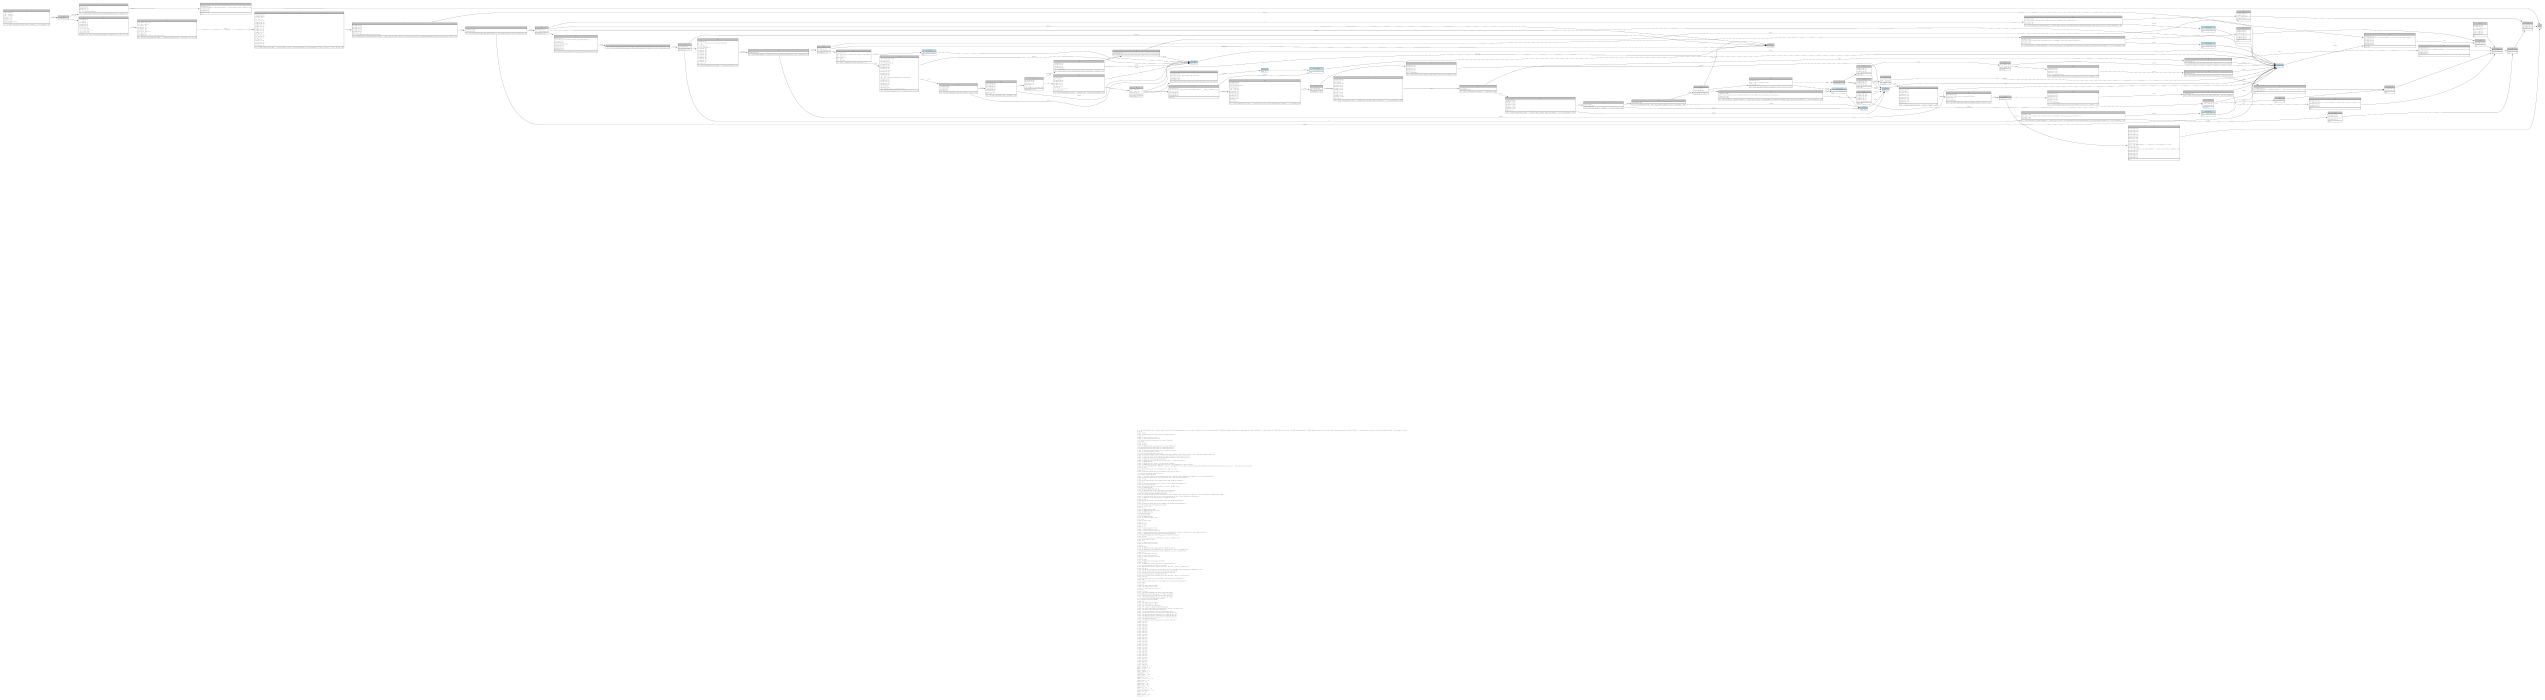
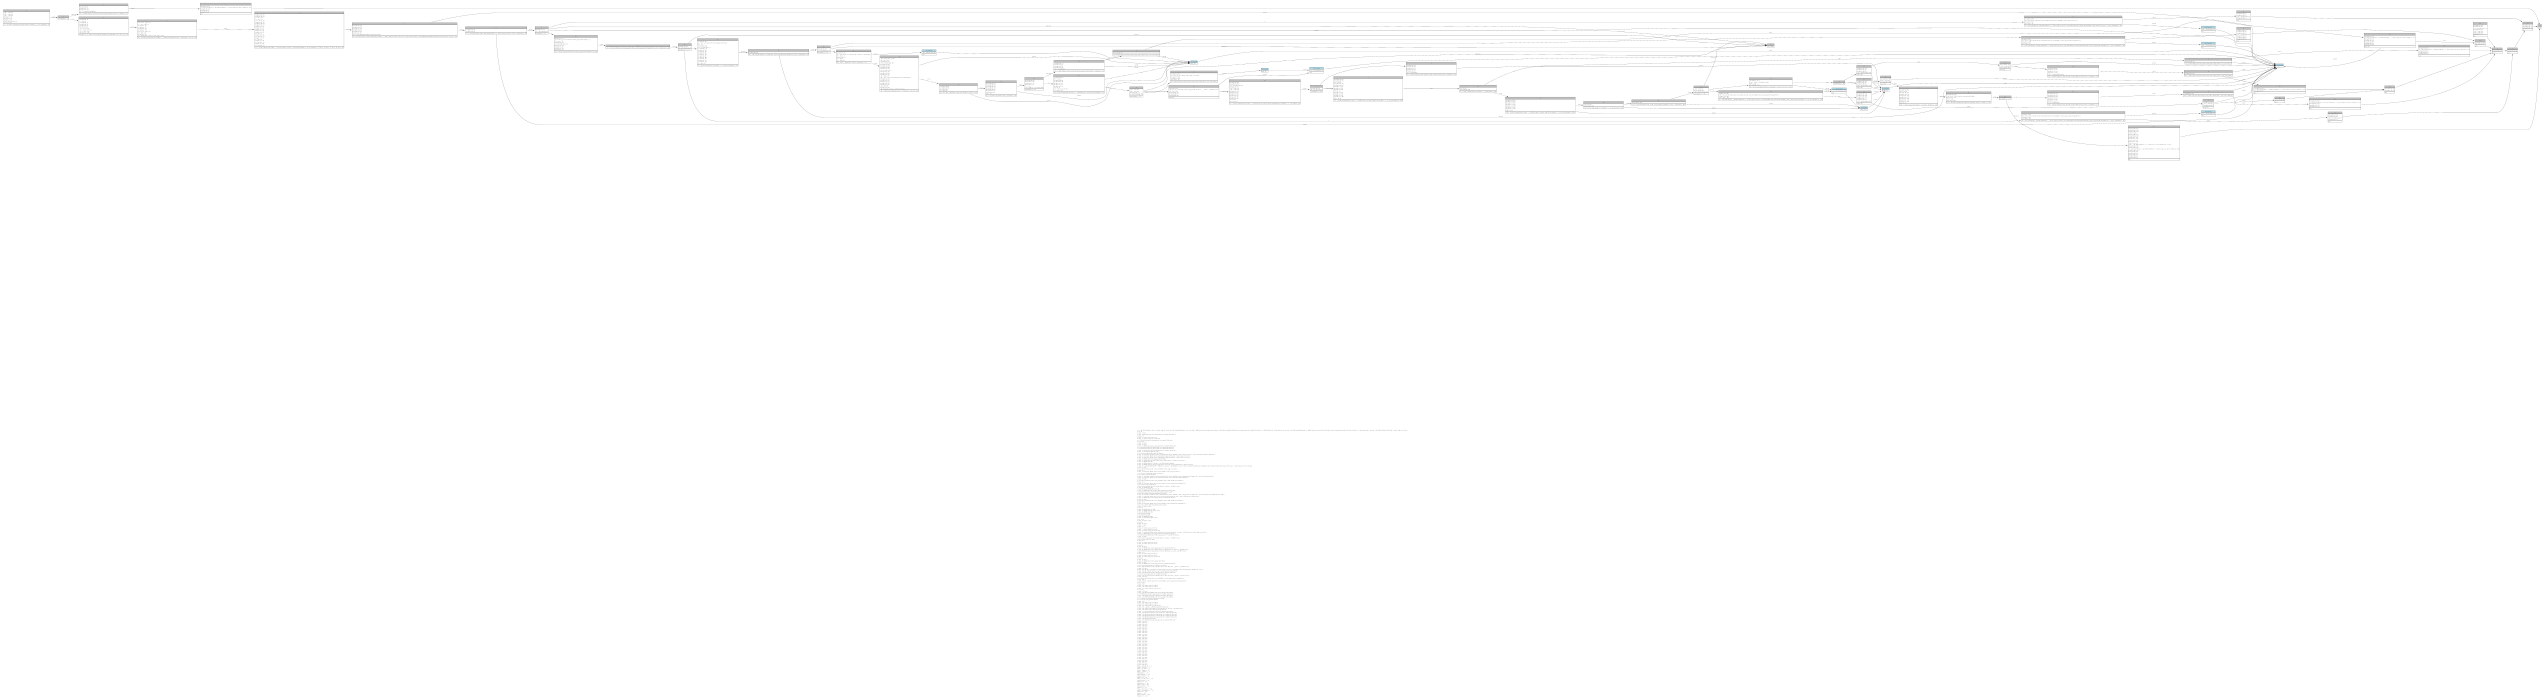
(2323, 55) -> (2335, 66)
